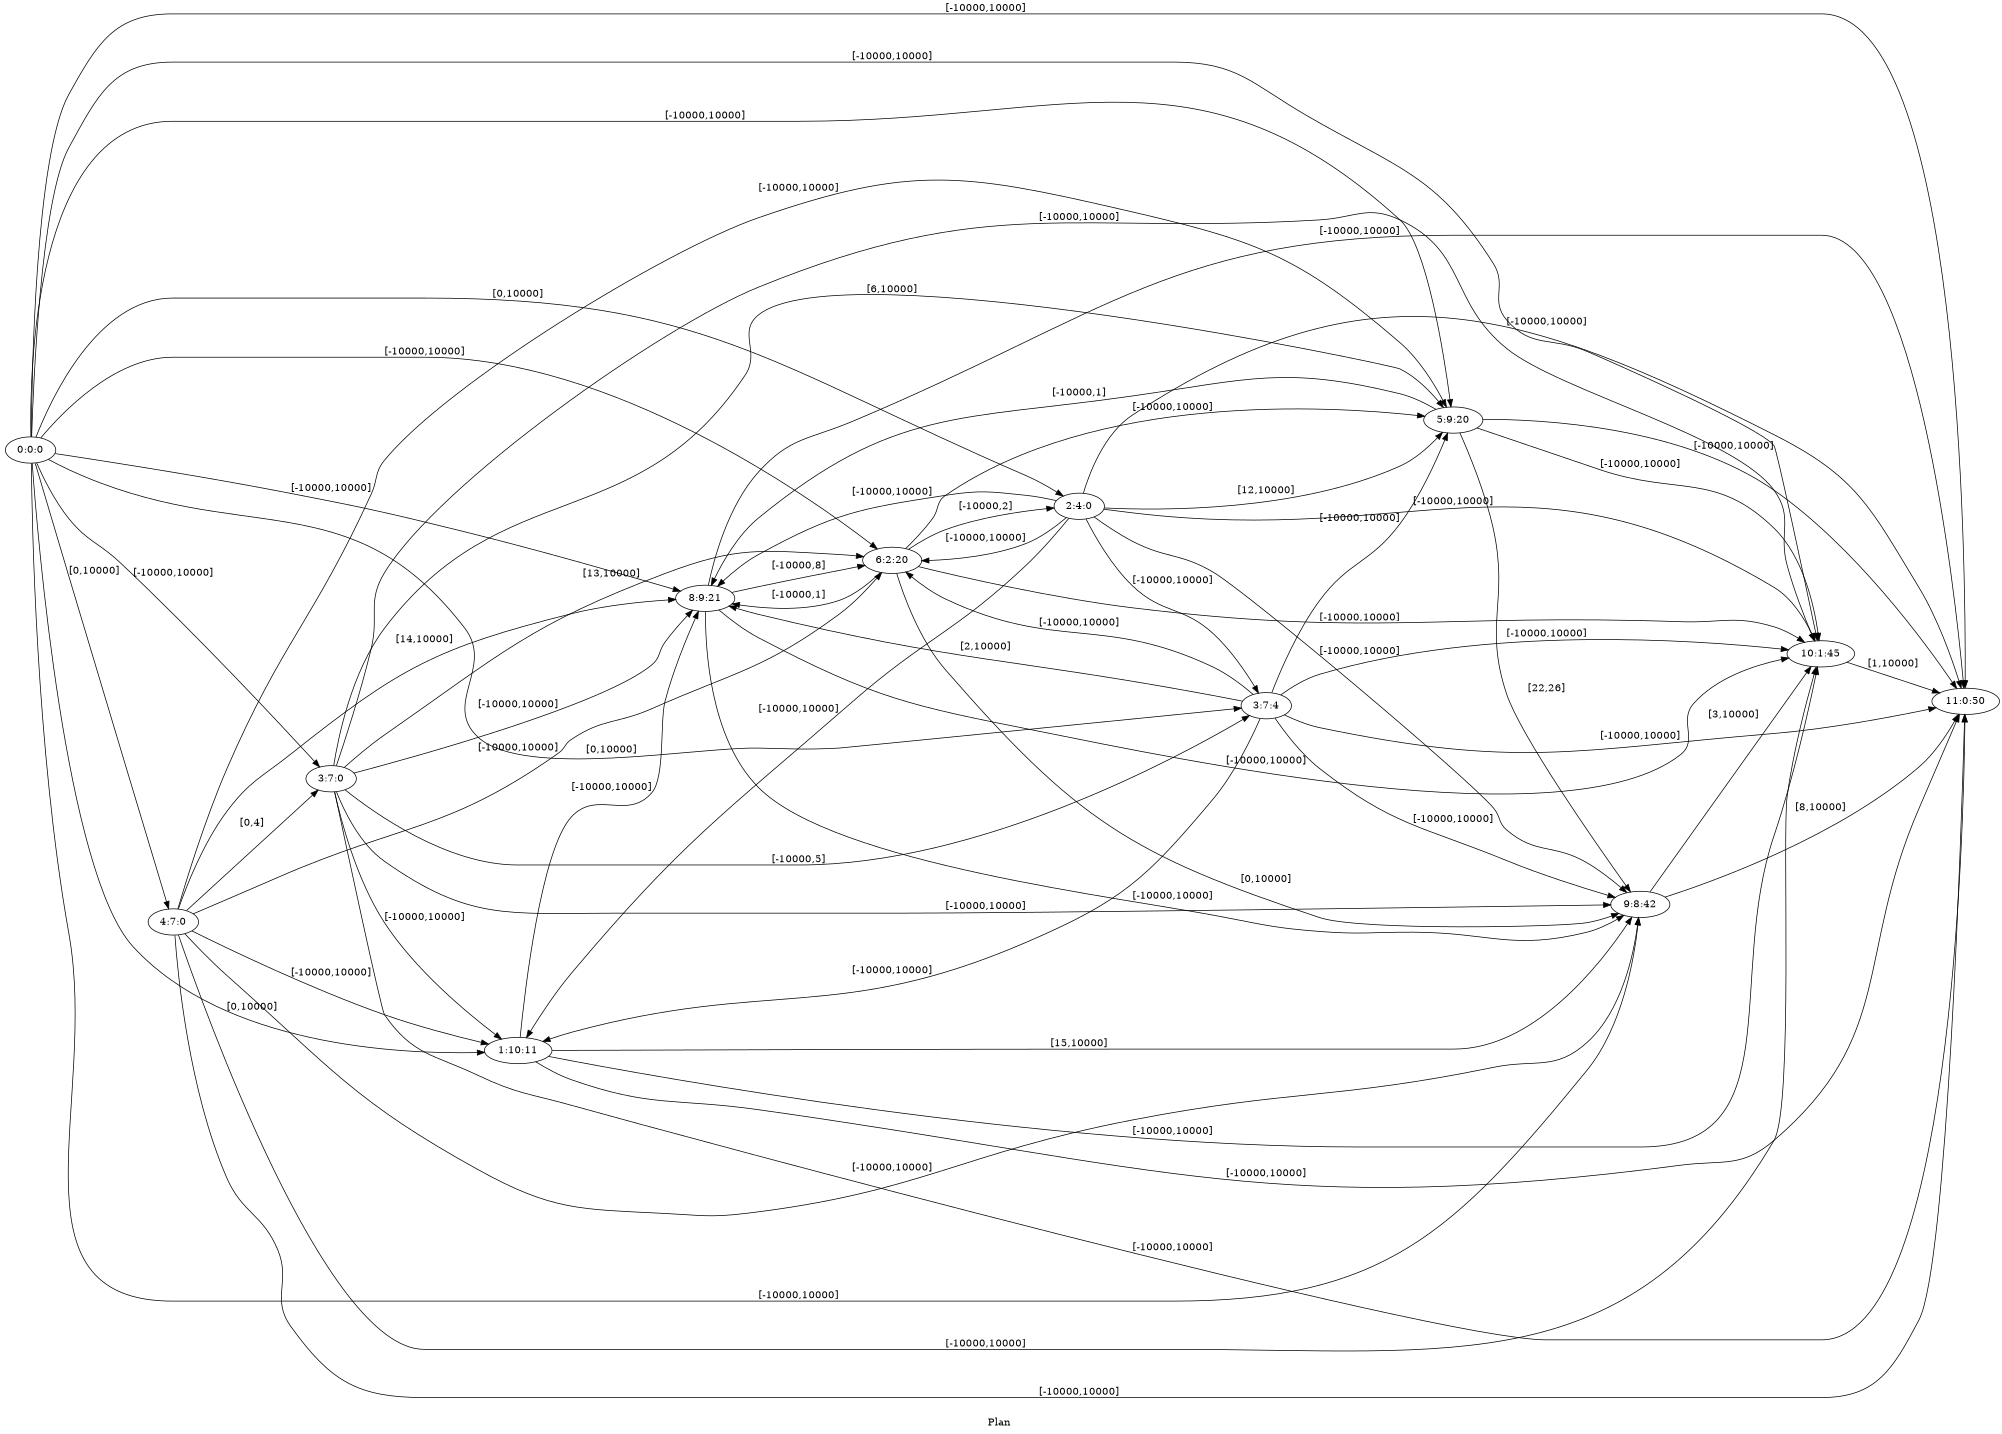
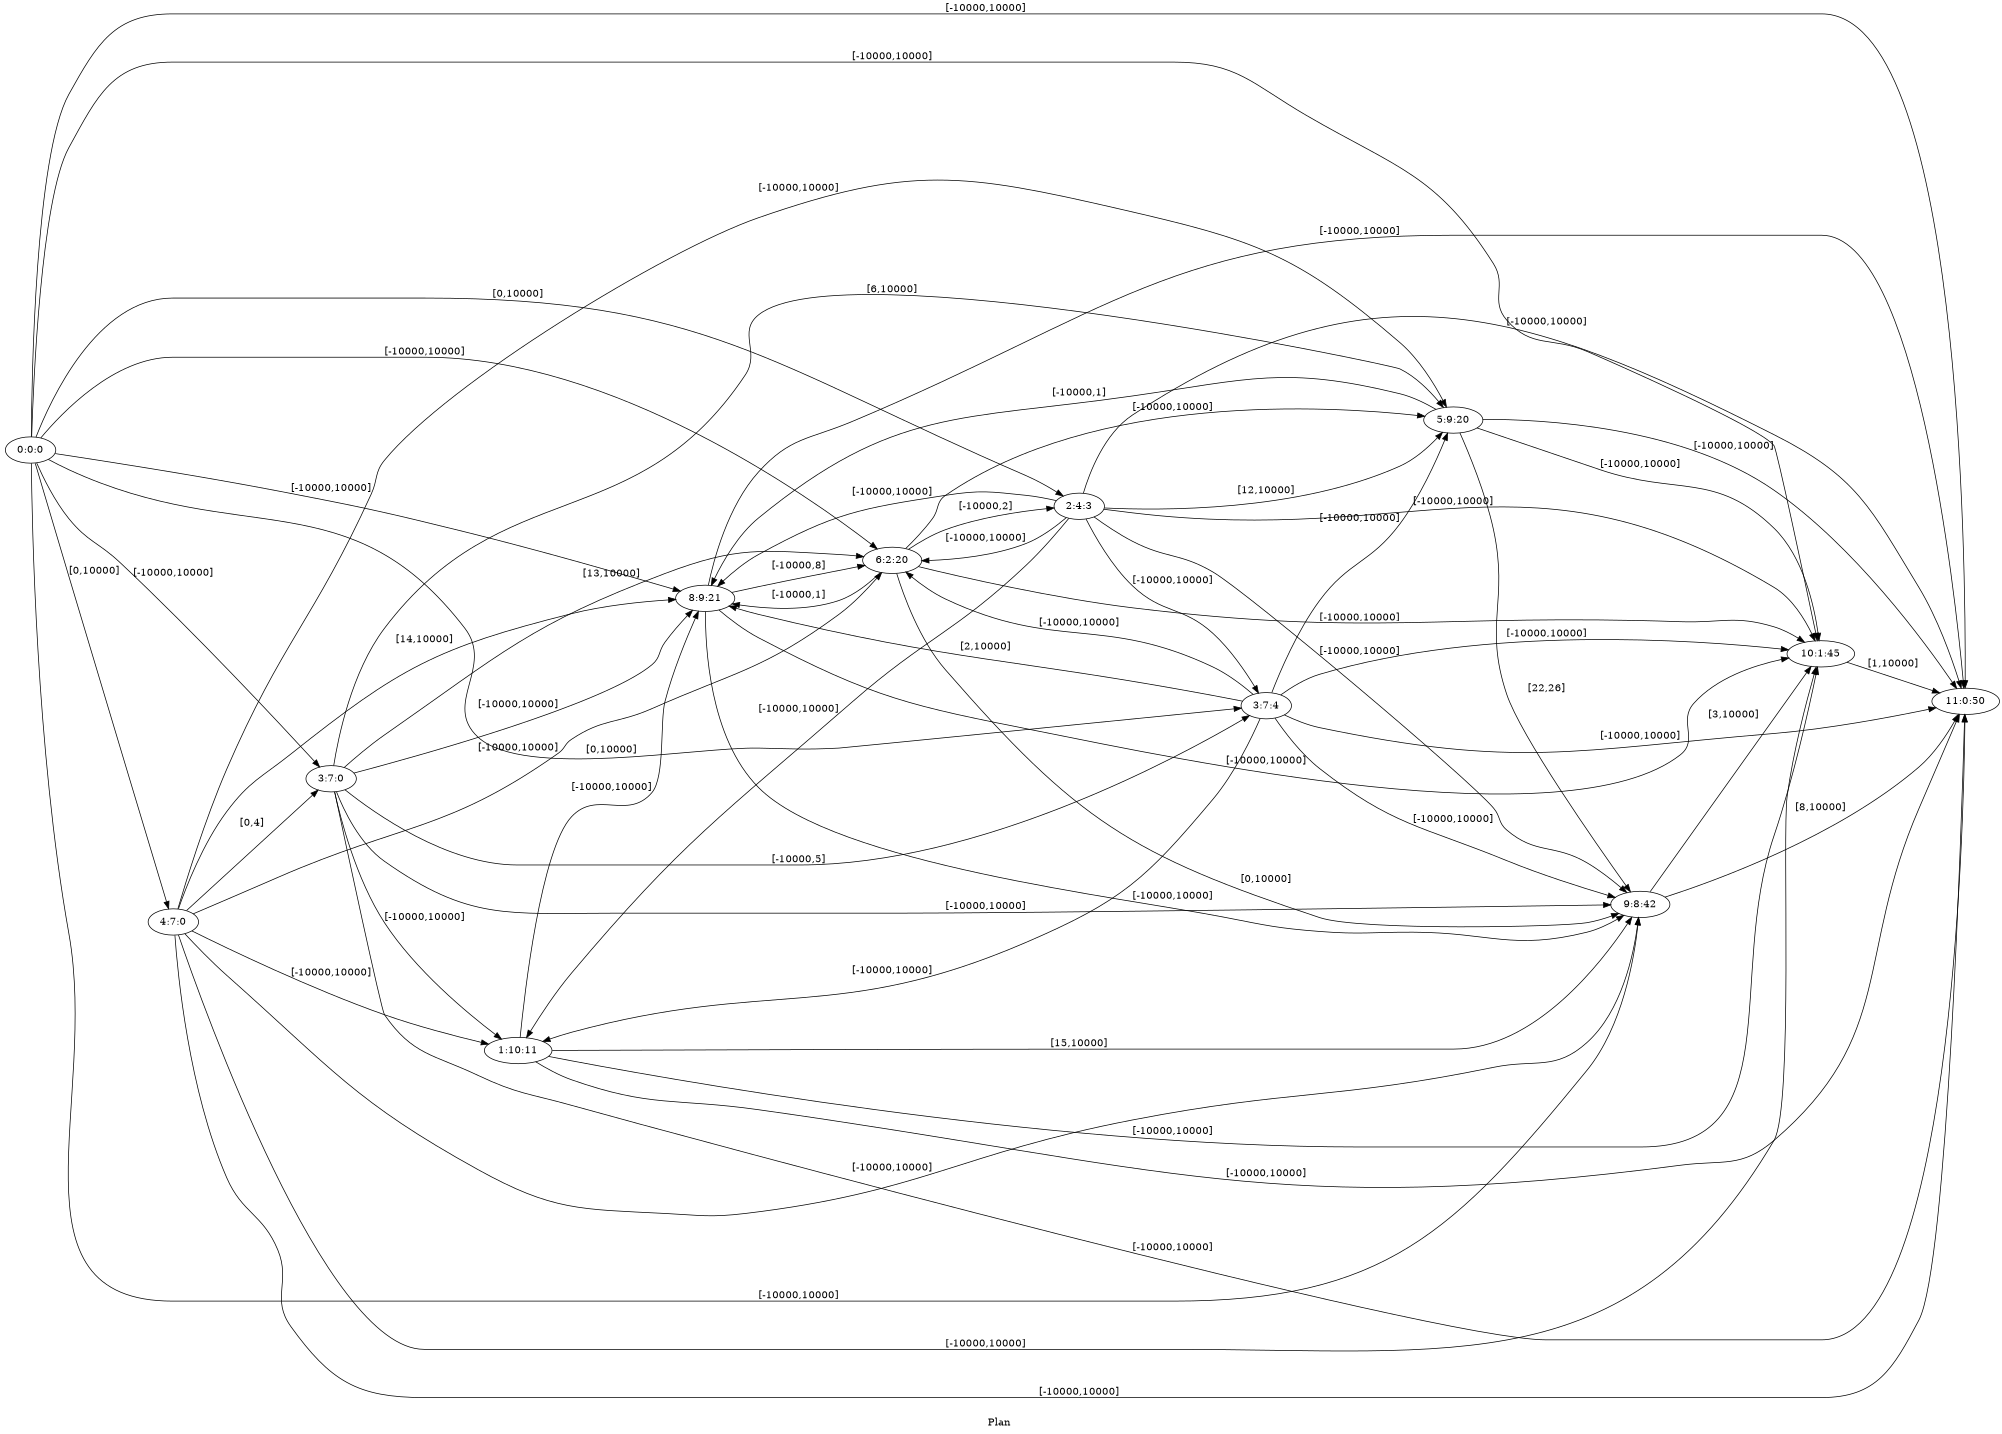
(707, 121) -> none
(1051, 223) -> none
(1079, 506) -> (1079, 506)
(103, 890) -> none
